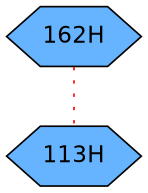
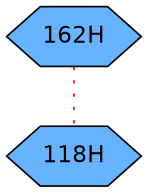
(74, 156) -> (74, 156)
